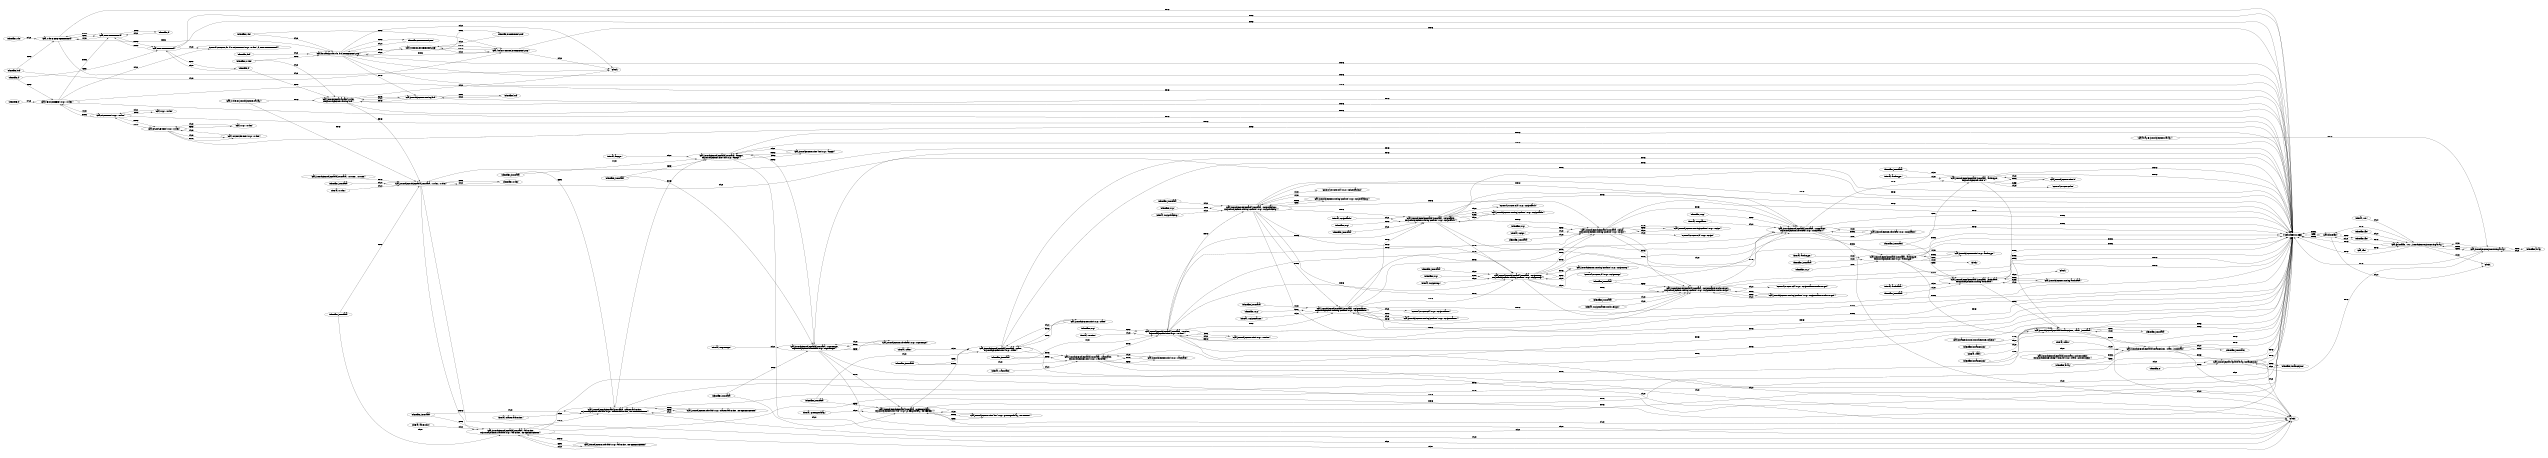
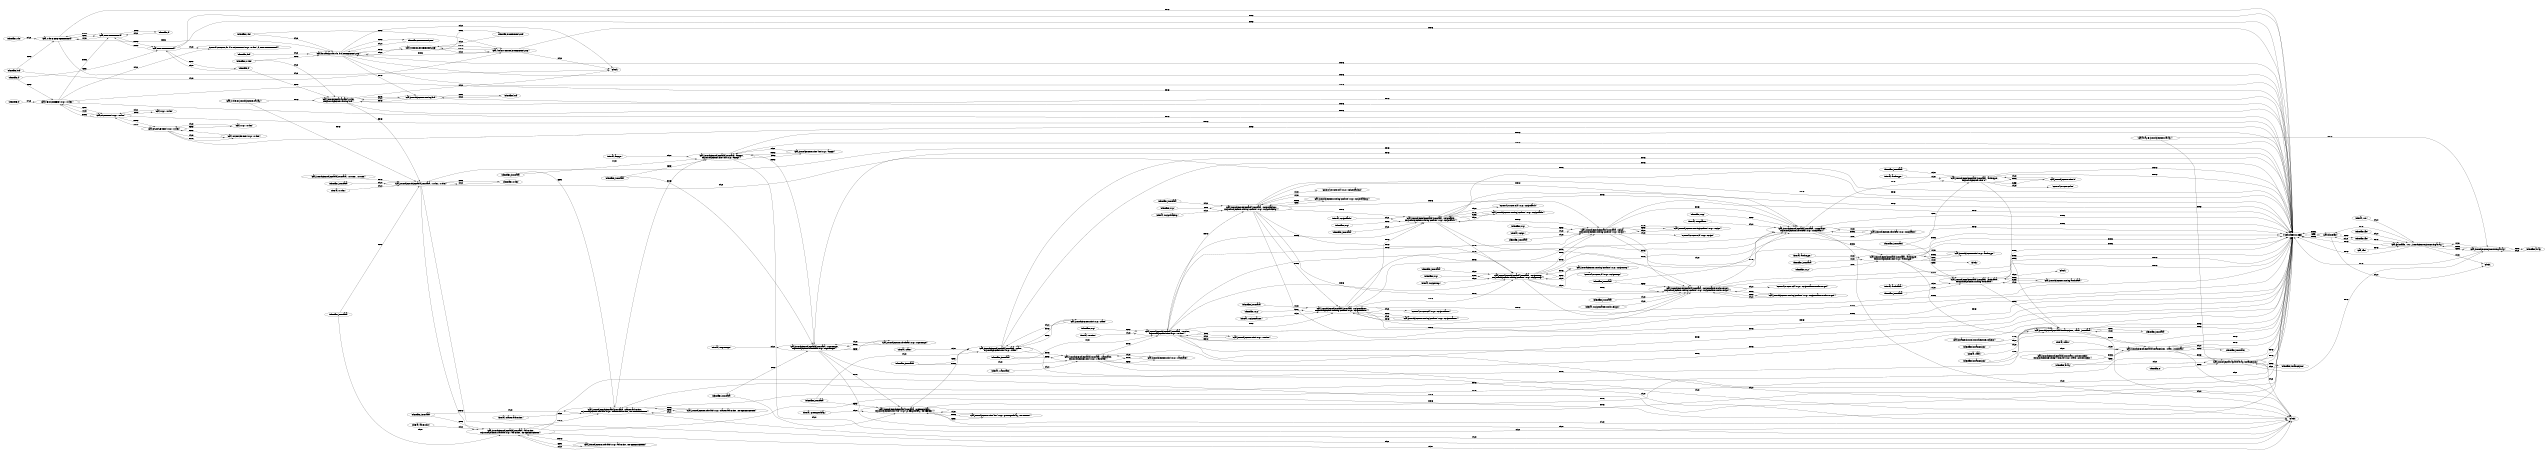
none -> (83, 109)
(192, 130) -> (192, 130)
none -> (2198, 238)
